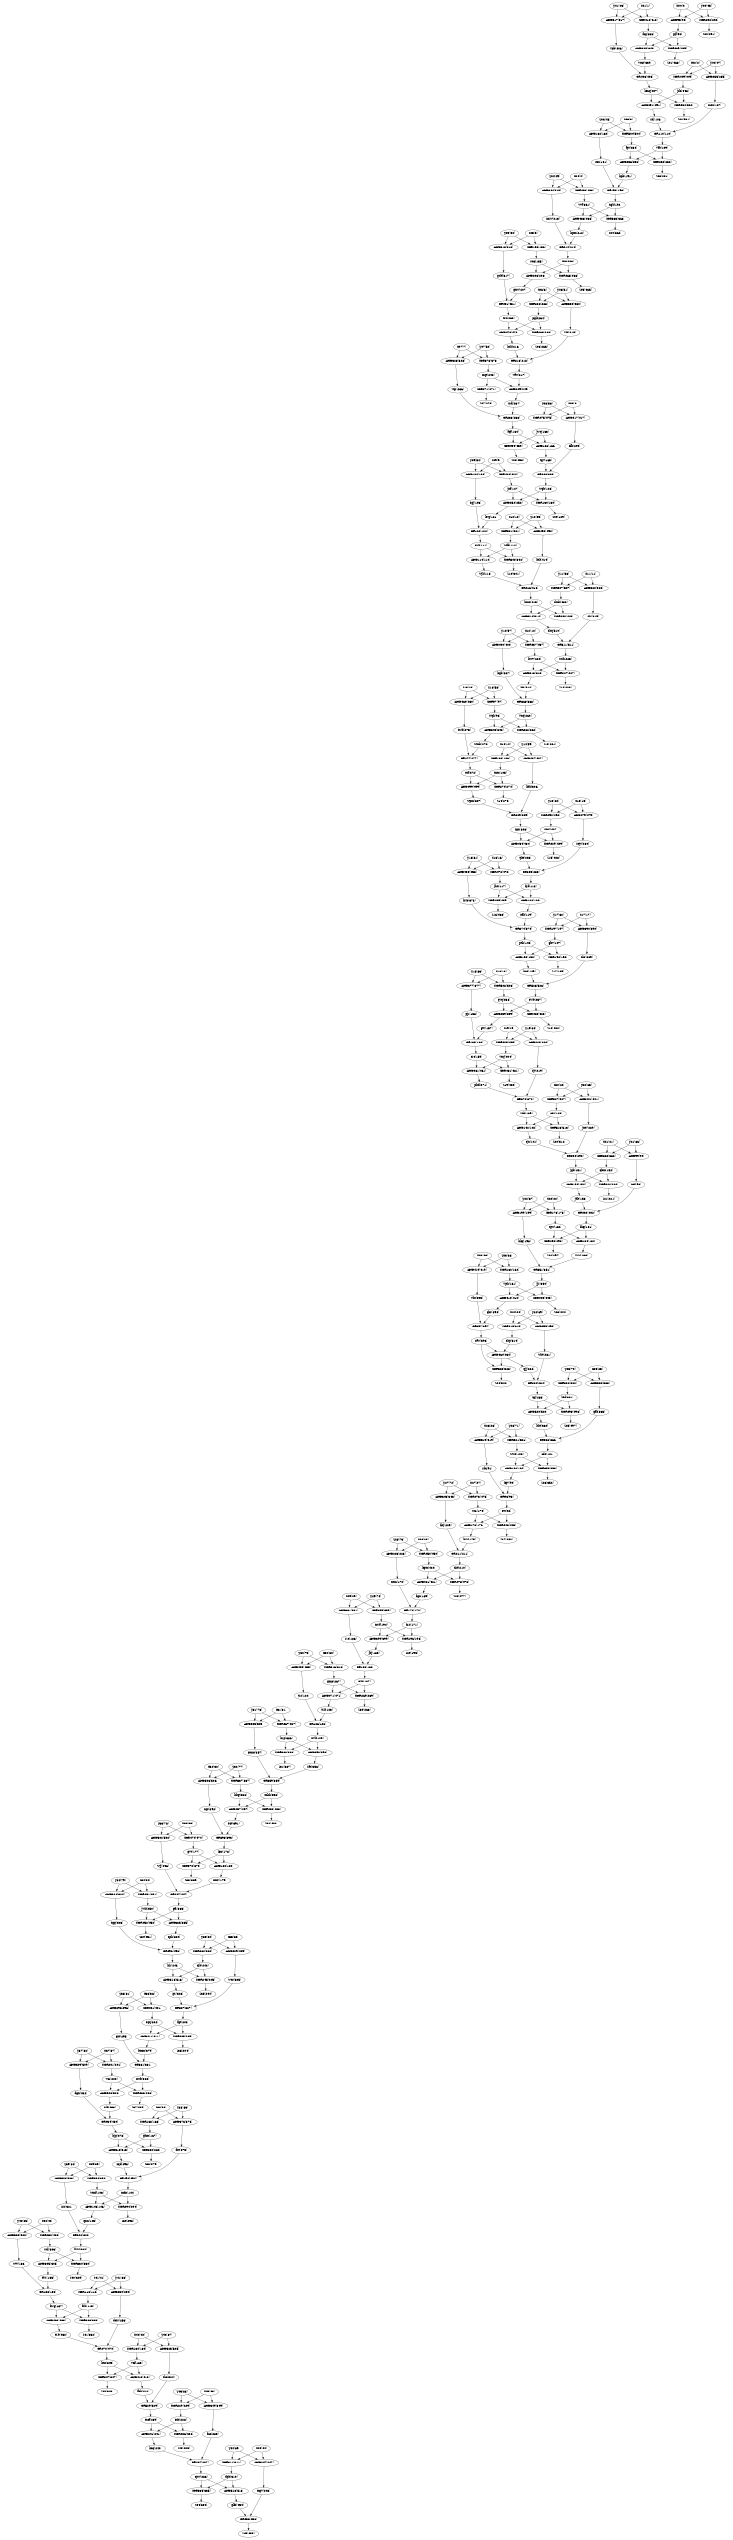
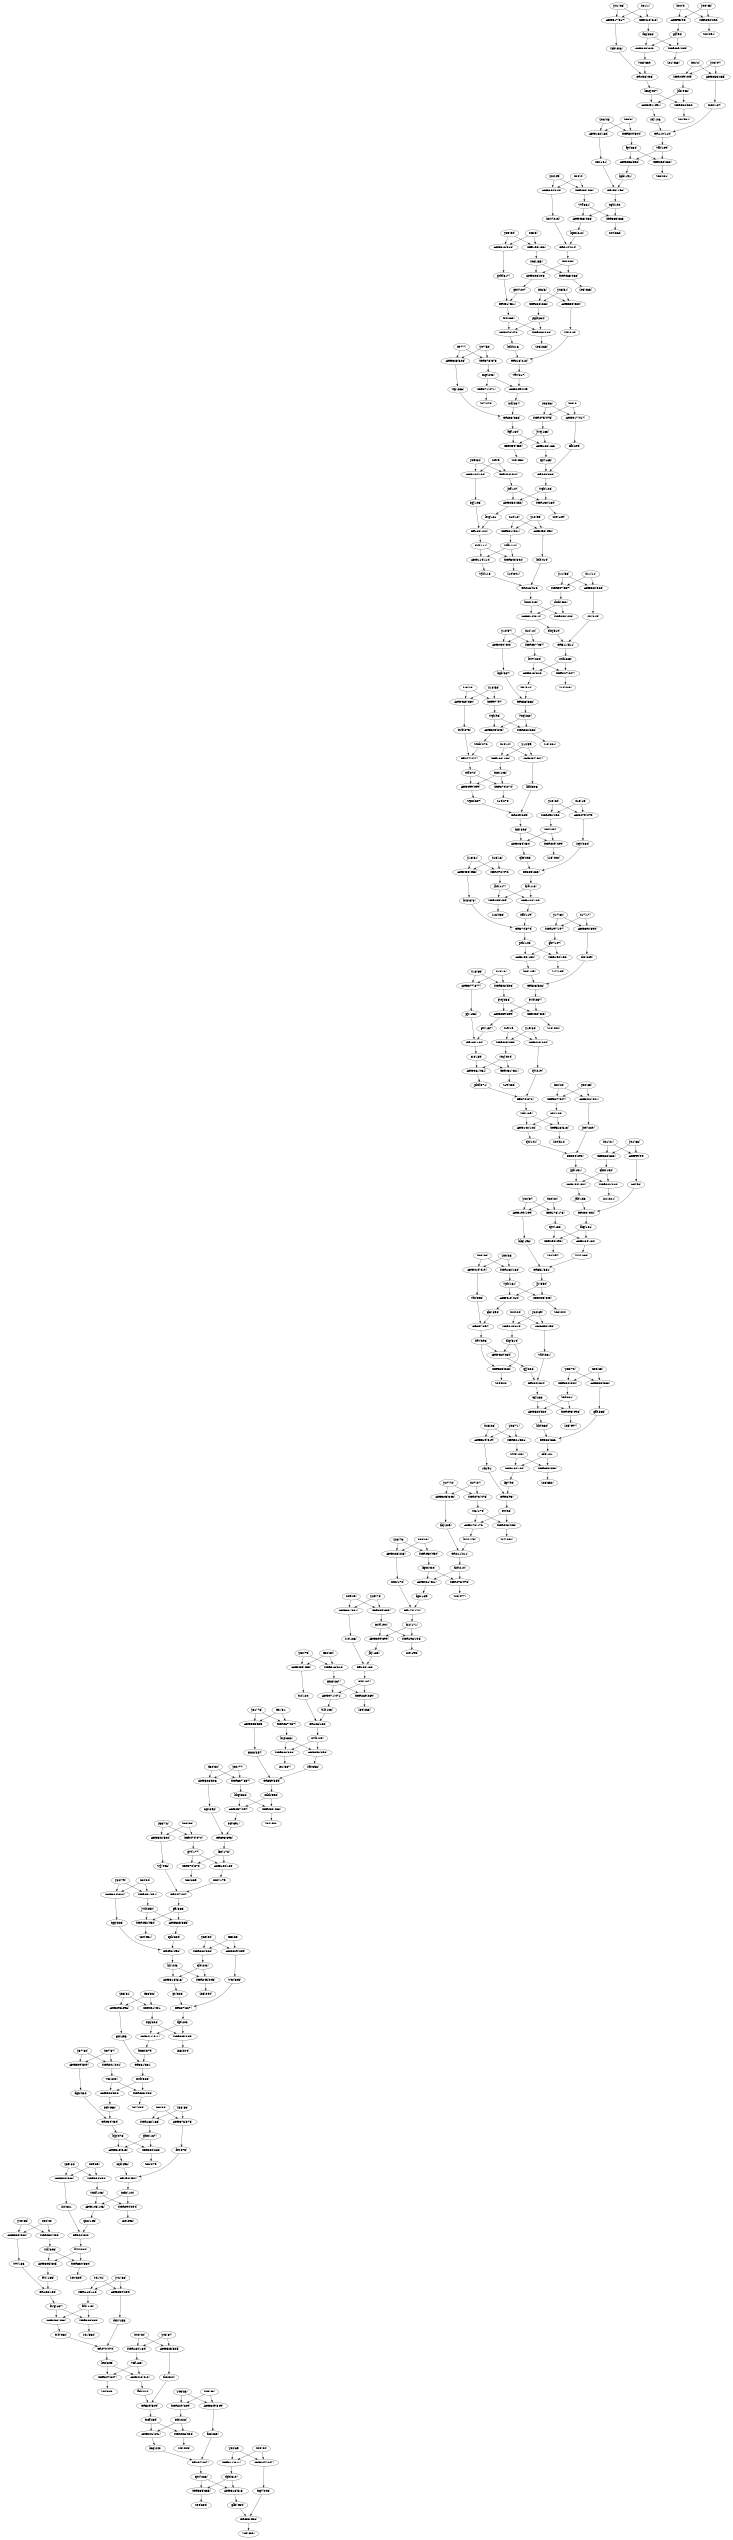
none -> (543, 424)
(501, 1361) -> (519, 1356)
(110, 2108) -> (110, 2108)
